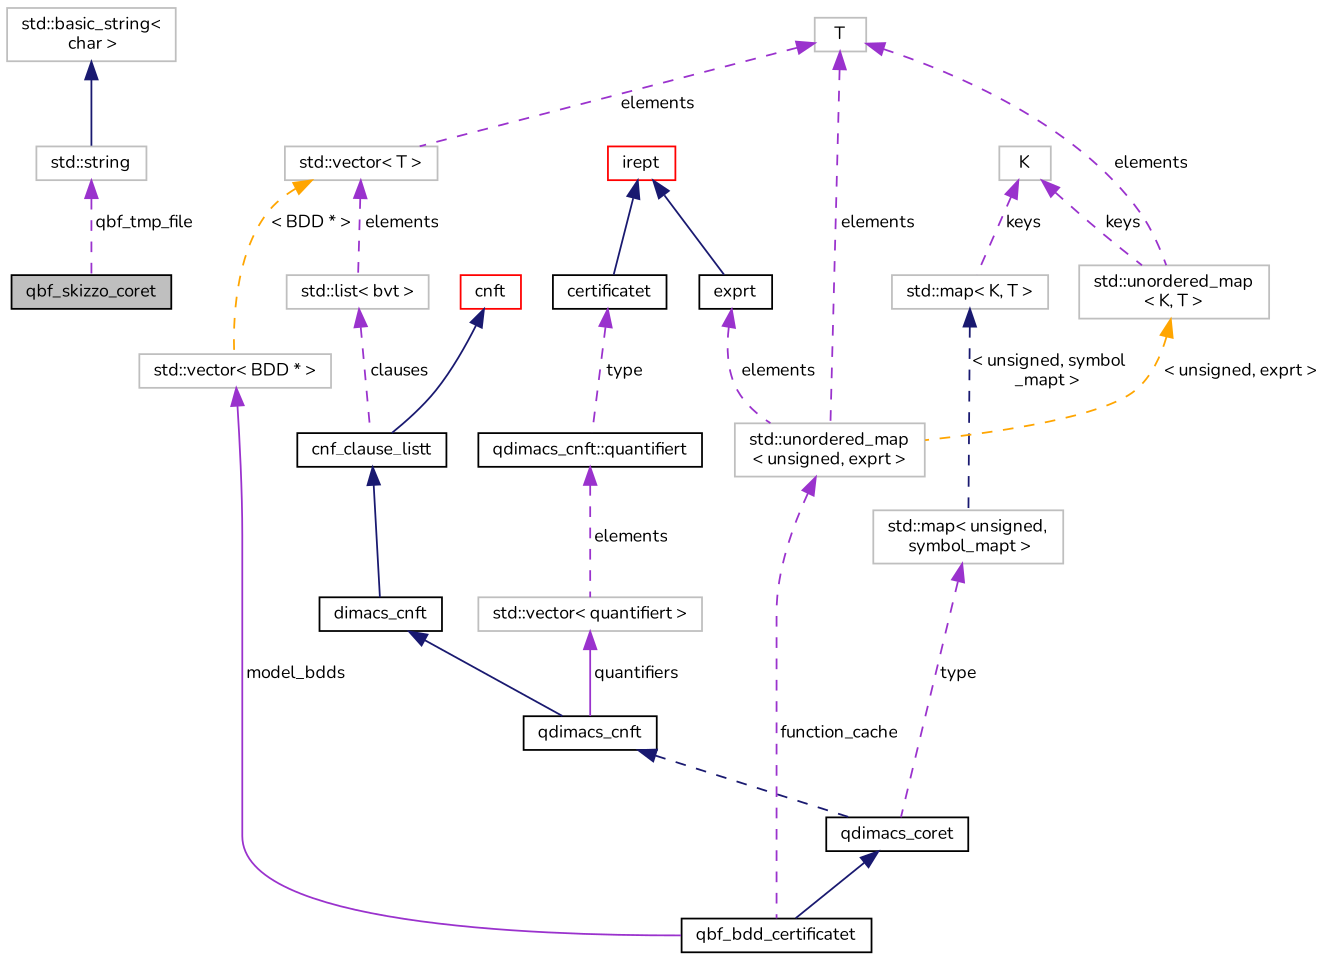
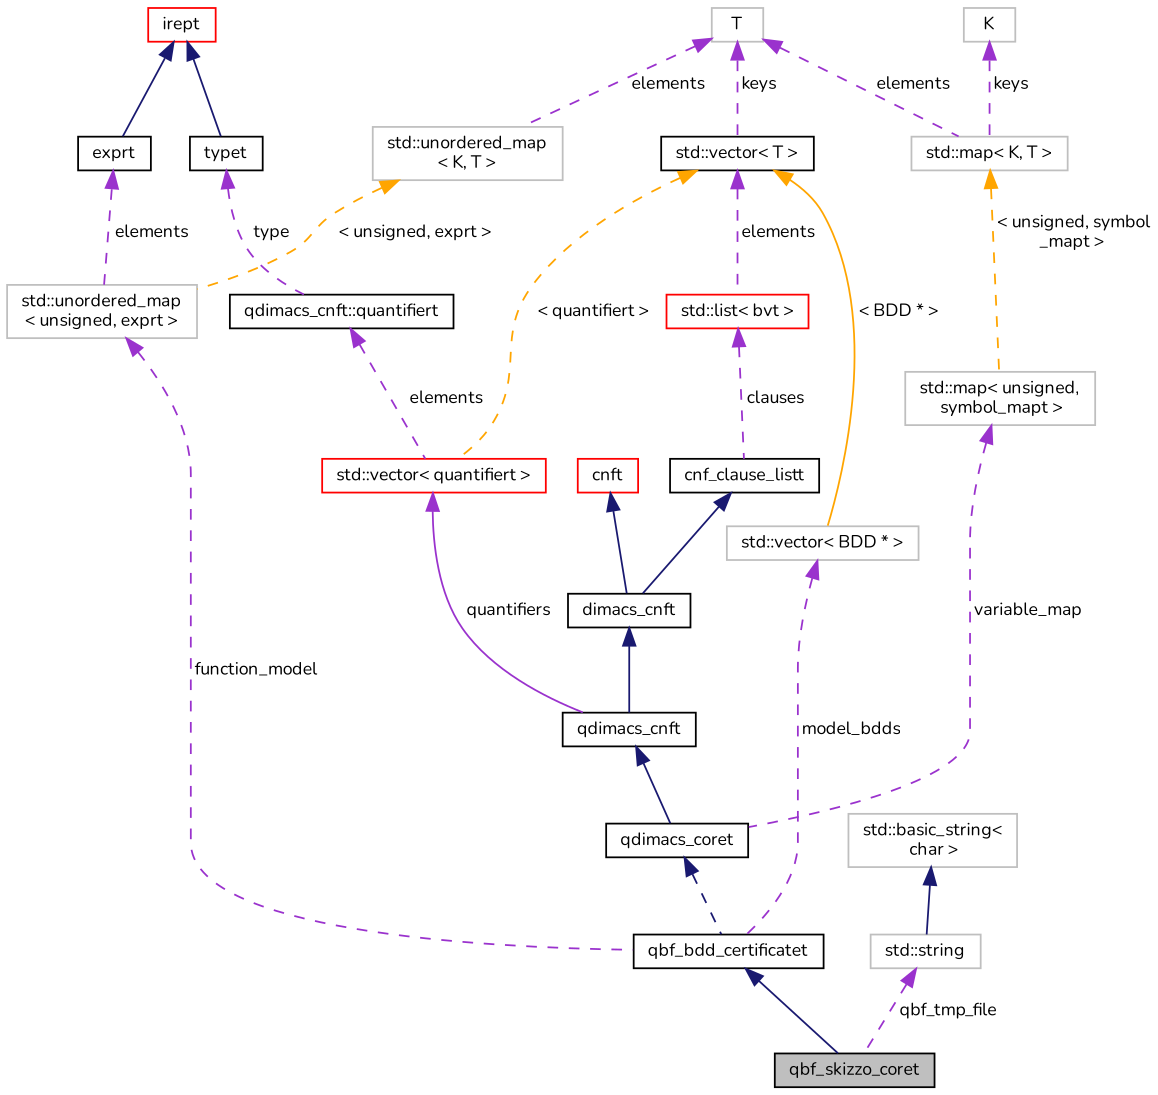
(656, 104) -> (757, 84)
(361, 163) -> (738, 154)
(1098, 230) -> none
(835, 246) -> (869, 92)
(244, 262) -> (854, 344)
none -> (530, 290)
(358, 292) -> (738, 312)
(610, 292) -> (226, 154)
(441, 384) -> (620, 552)
(969, 418) -> (995, 280)
(590, 614) -> (434, 476)
(957, 674) -> (1027, 611)
(838, 733) -> (255, 670)
(752, 786) -> (657, 793)
(250, 854) -> (798, 763)
(830, 890) -> (707, 904)
none -> (798, 1017)
